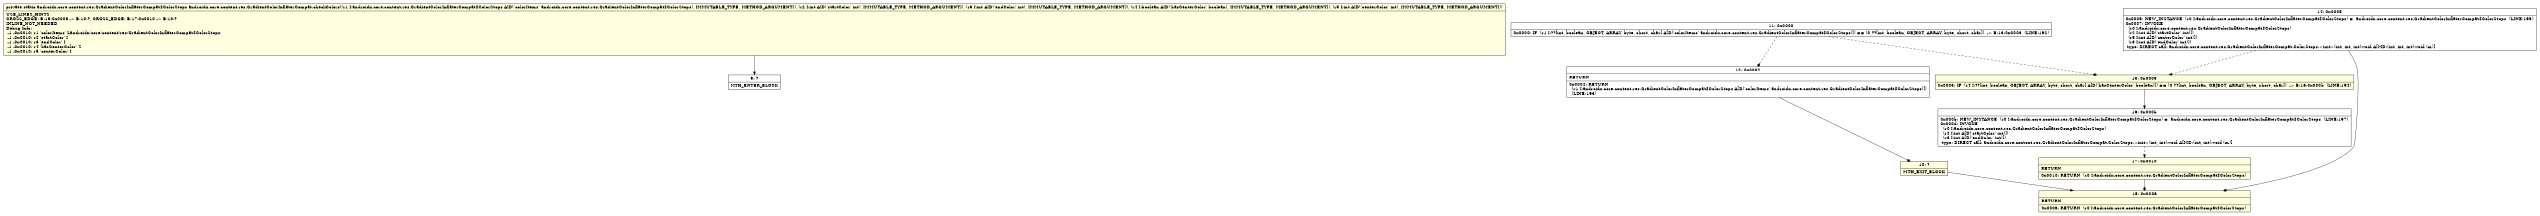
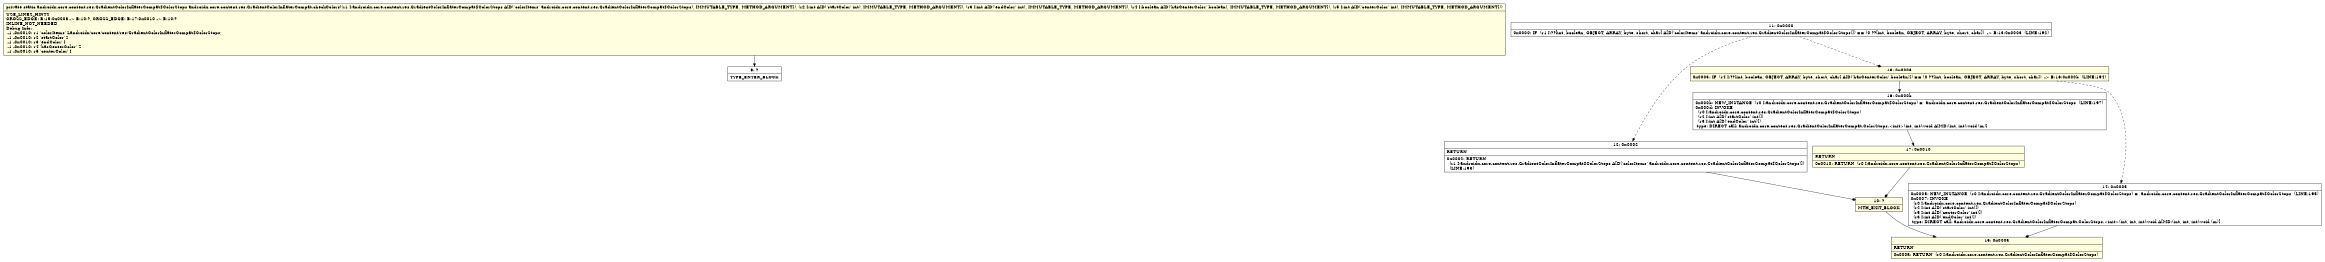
(1768, 50) -> (1680, 73)
(2214, 62) -> (2119, 108)
(754, 85) -> (754, 77)
(2145, 150) -> (1910, 137)
(2145, 183) -> (1899, 181)
